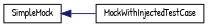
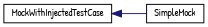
(83, 14) -> (134, 14)
